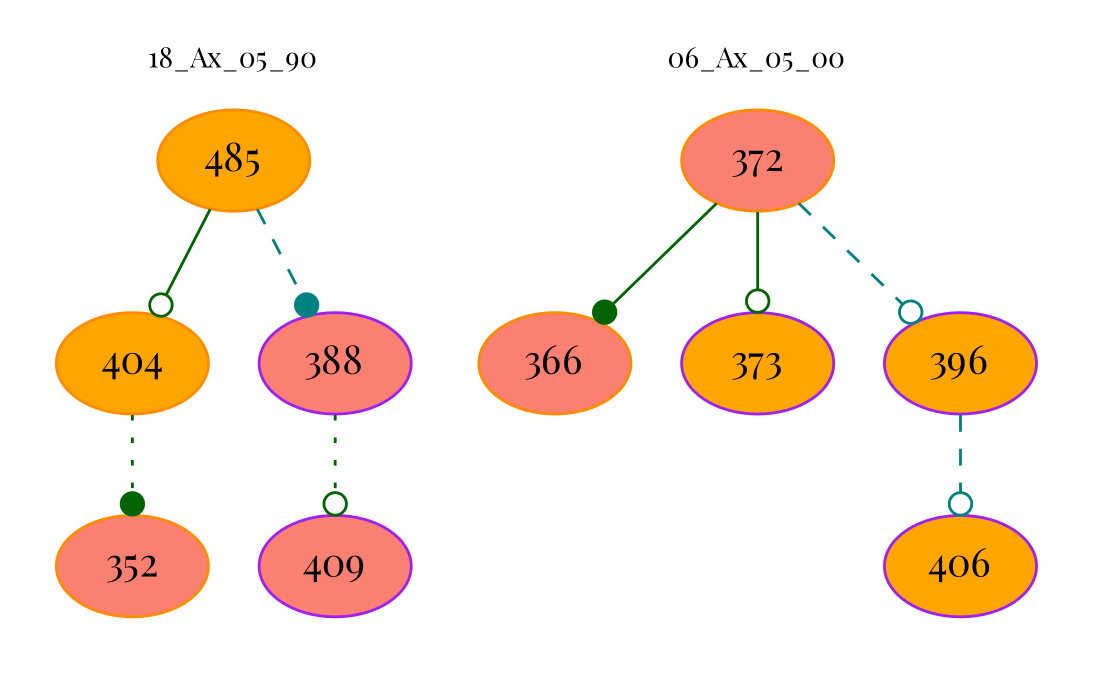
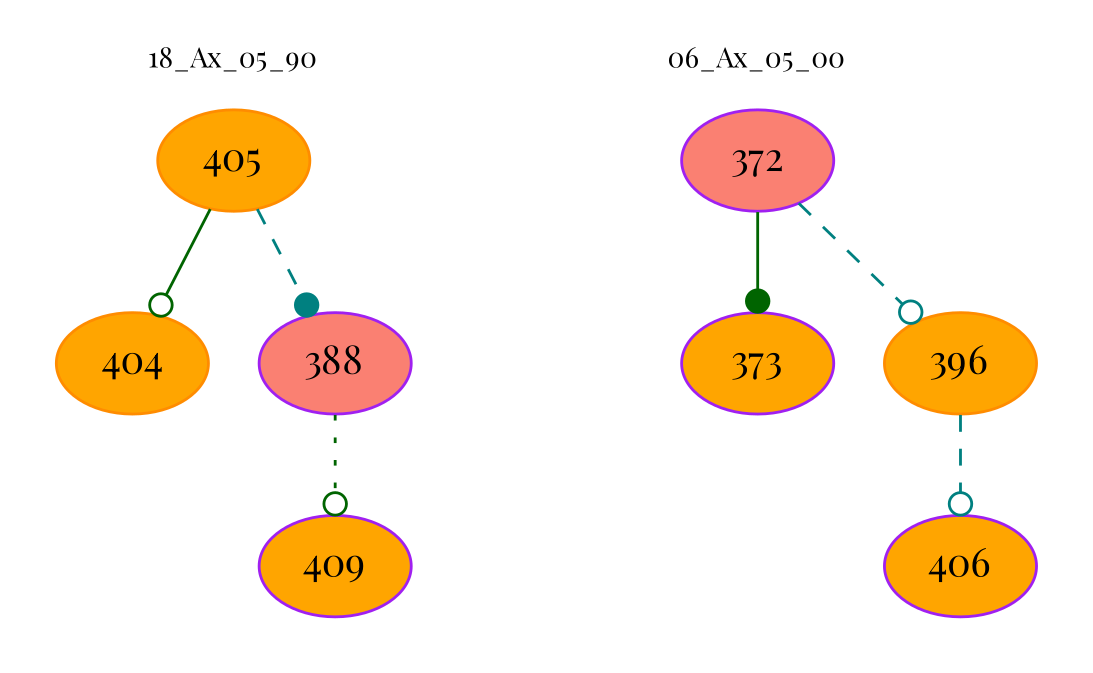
(234, 161) -> (234, 161)
(758, 161) -> (758, 161)
(758, 251) -> (758, 251)
(555, 363) -> none
(960, 363) -> (960, 363)
(132, 566) -> none
(335, 566) -> (335, 566)
